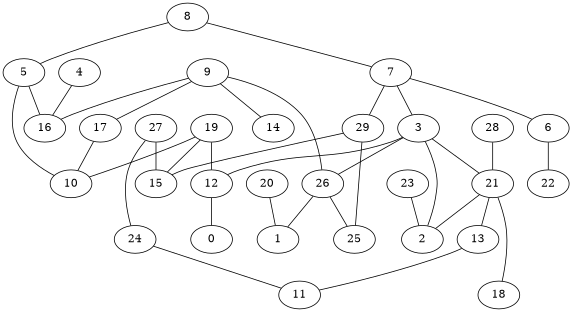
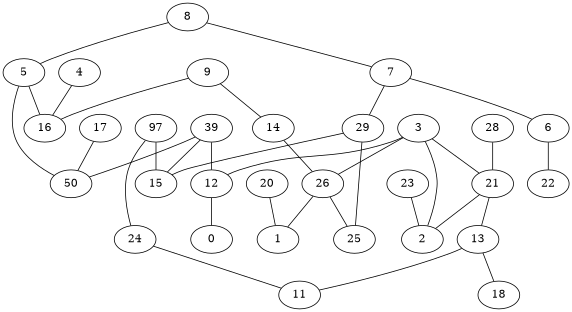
(154, 100) -> none
(405, 100) -> none
(293, 106) -> (295, 153)
(156, 128) -> (156, 128)
(212, 128) -> (212, 128)
(71, 184) -> (71, 184)
(507, 239) -> (488, 267)
